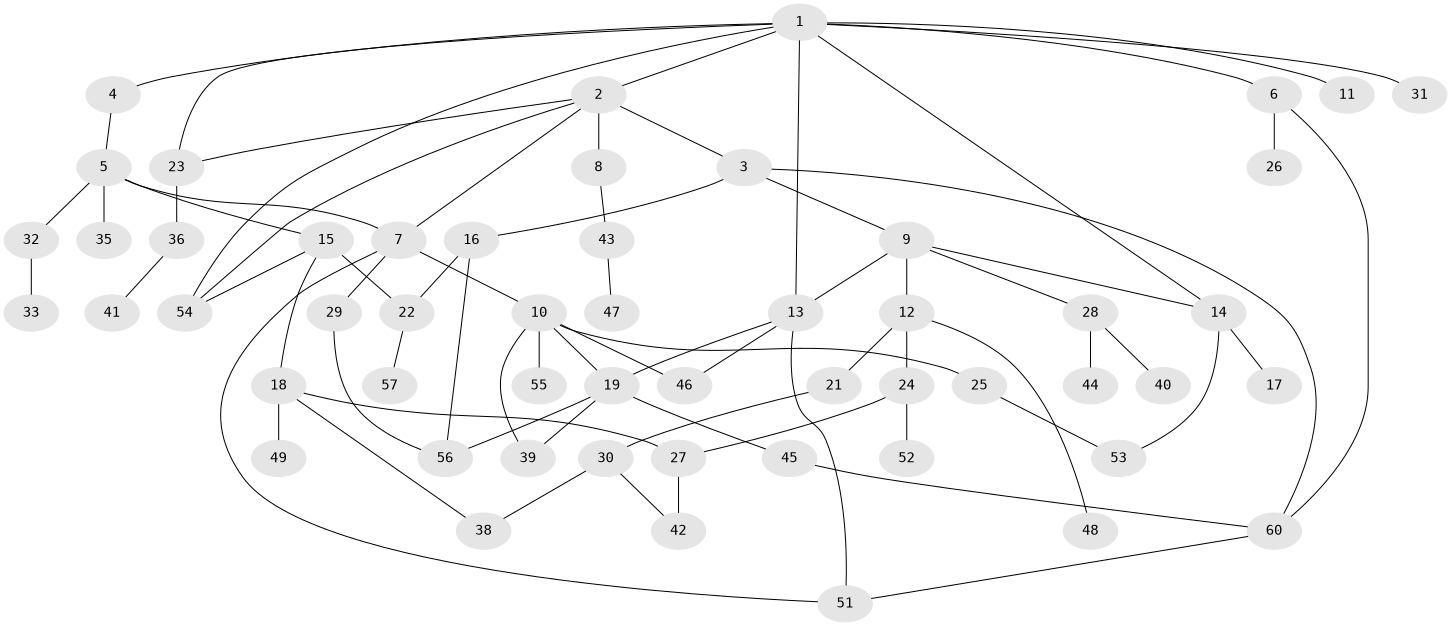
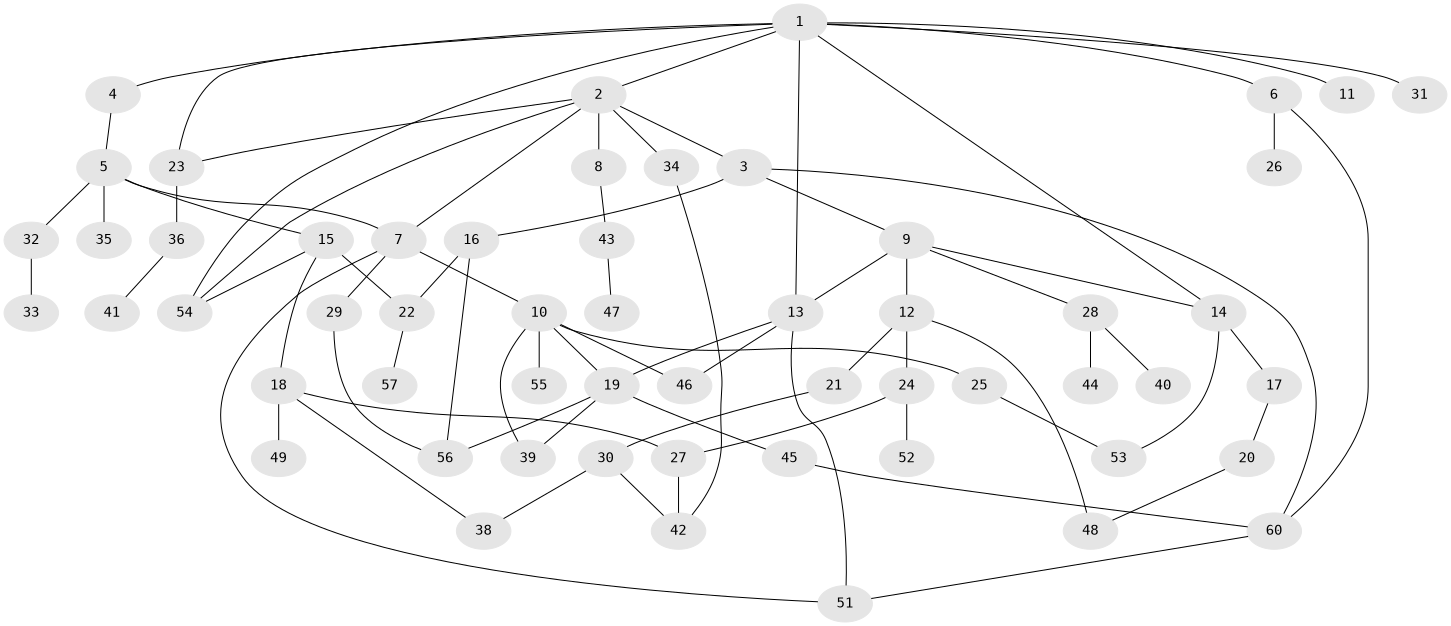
none -> (671, 168)
none -> (1247, 458)
